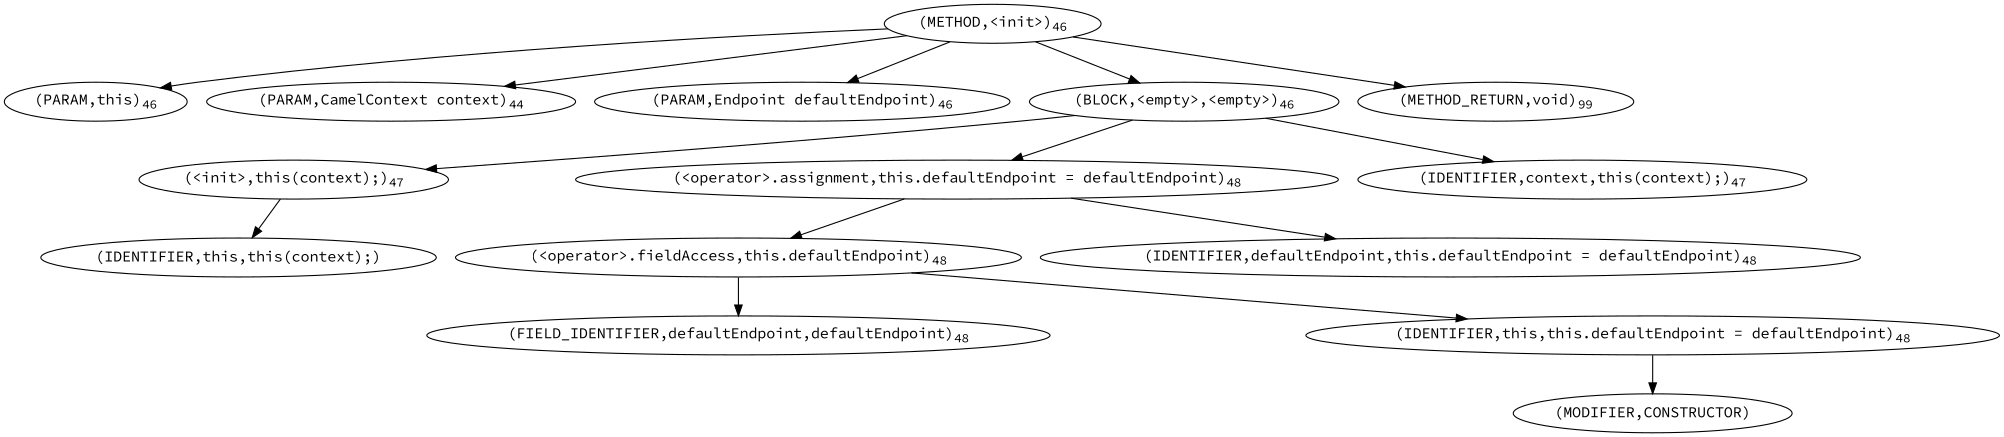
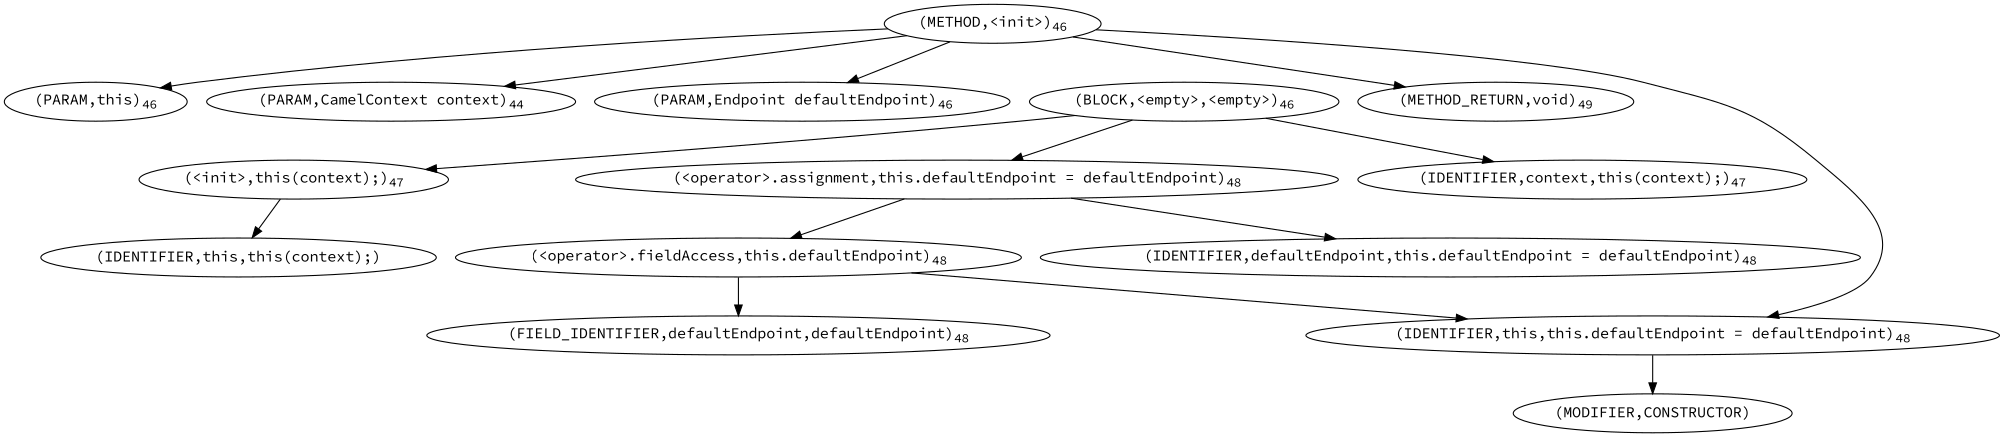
(1083, 60) -> (1588, 71)
(1586, 100) -> (1586, 100)
